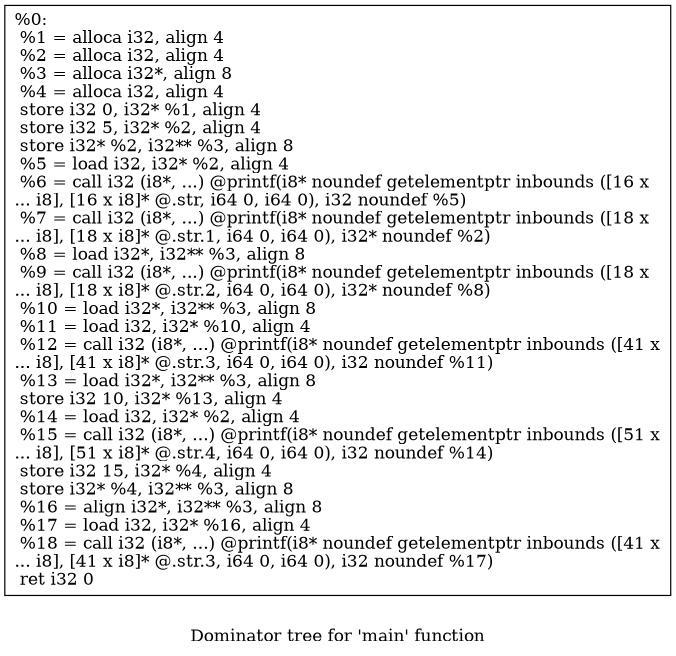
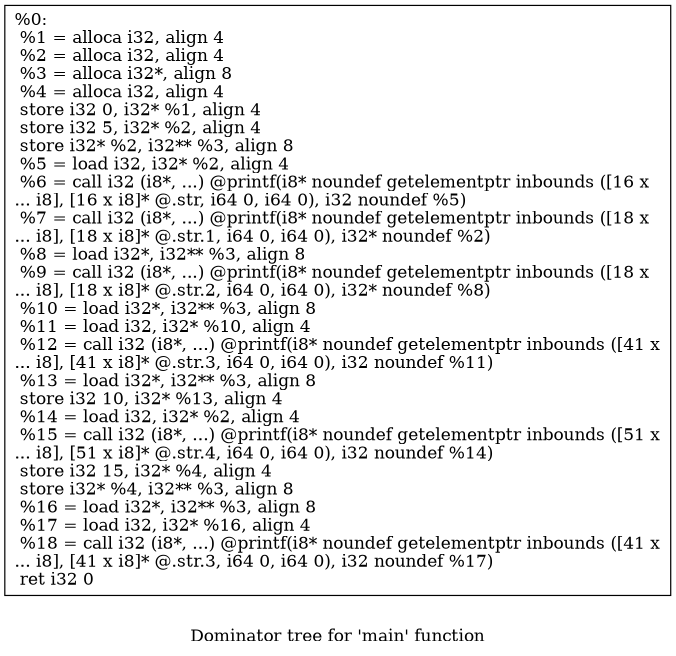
(169, 508) -> (166, 508)
